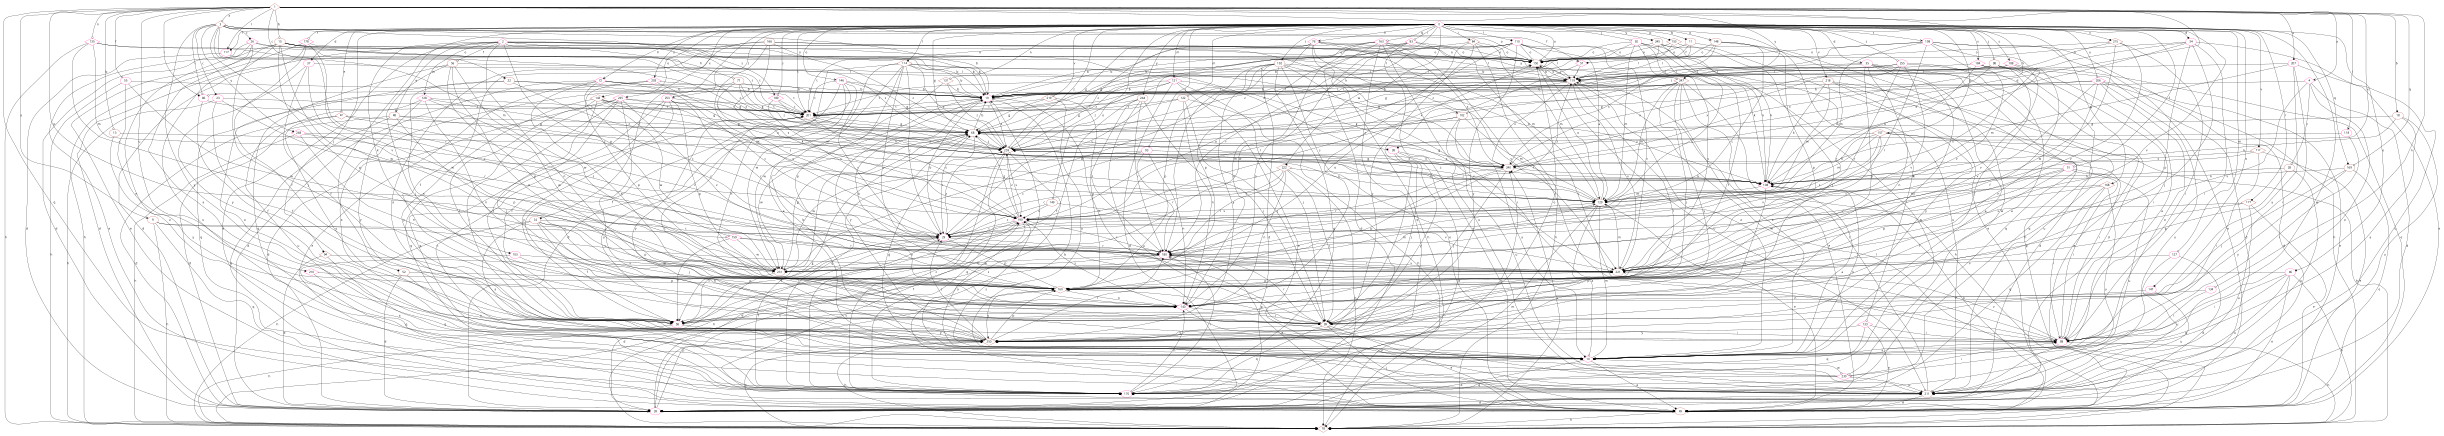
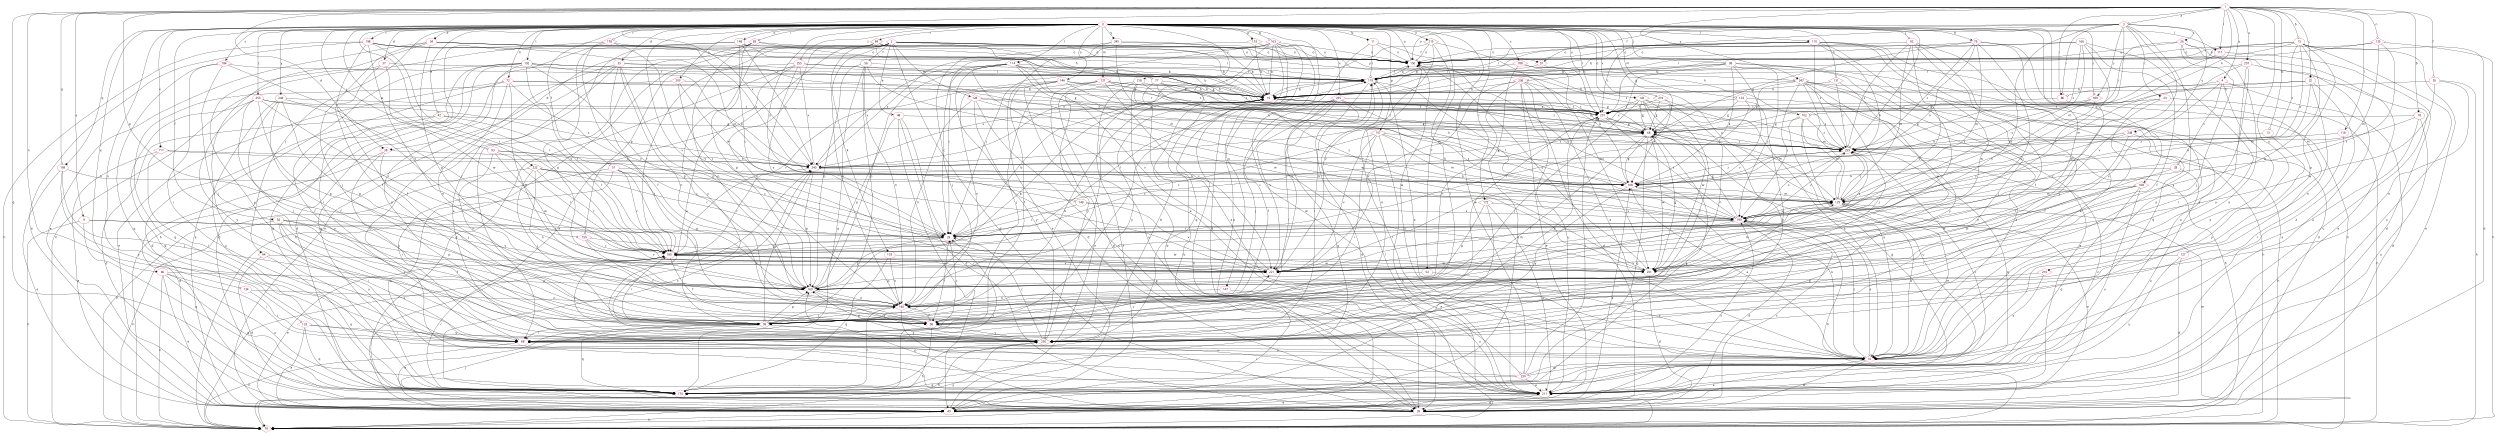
(1598, 89) -> (2201, 183)
(1393, 150) -> (386, 150)
(454, 405) -> none
